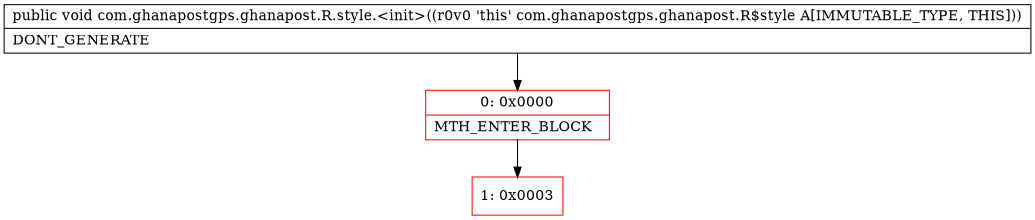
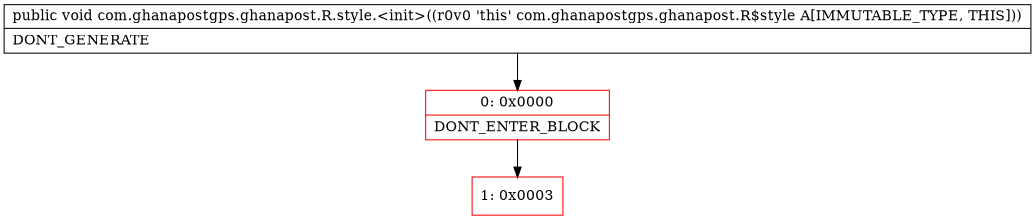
(513, 127) -> (518, 127)
